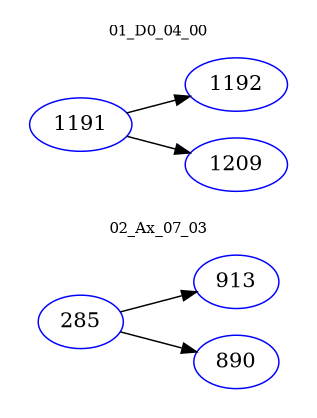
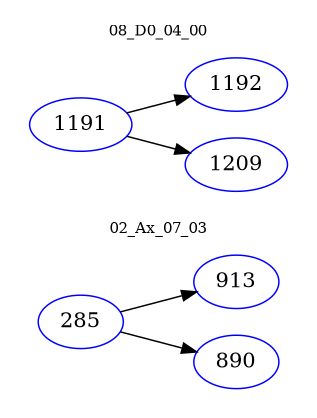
(159, 32) -> (159, 32)
